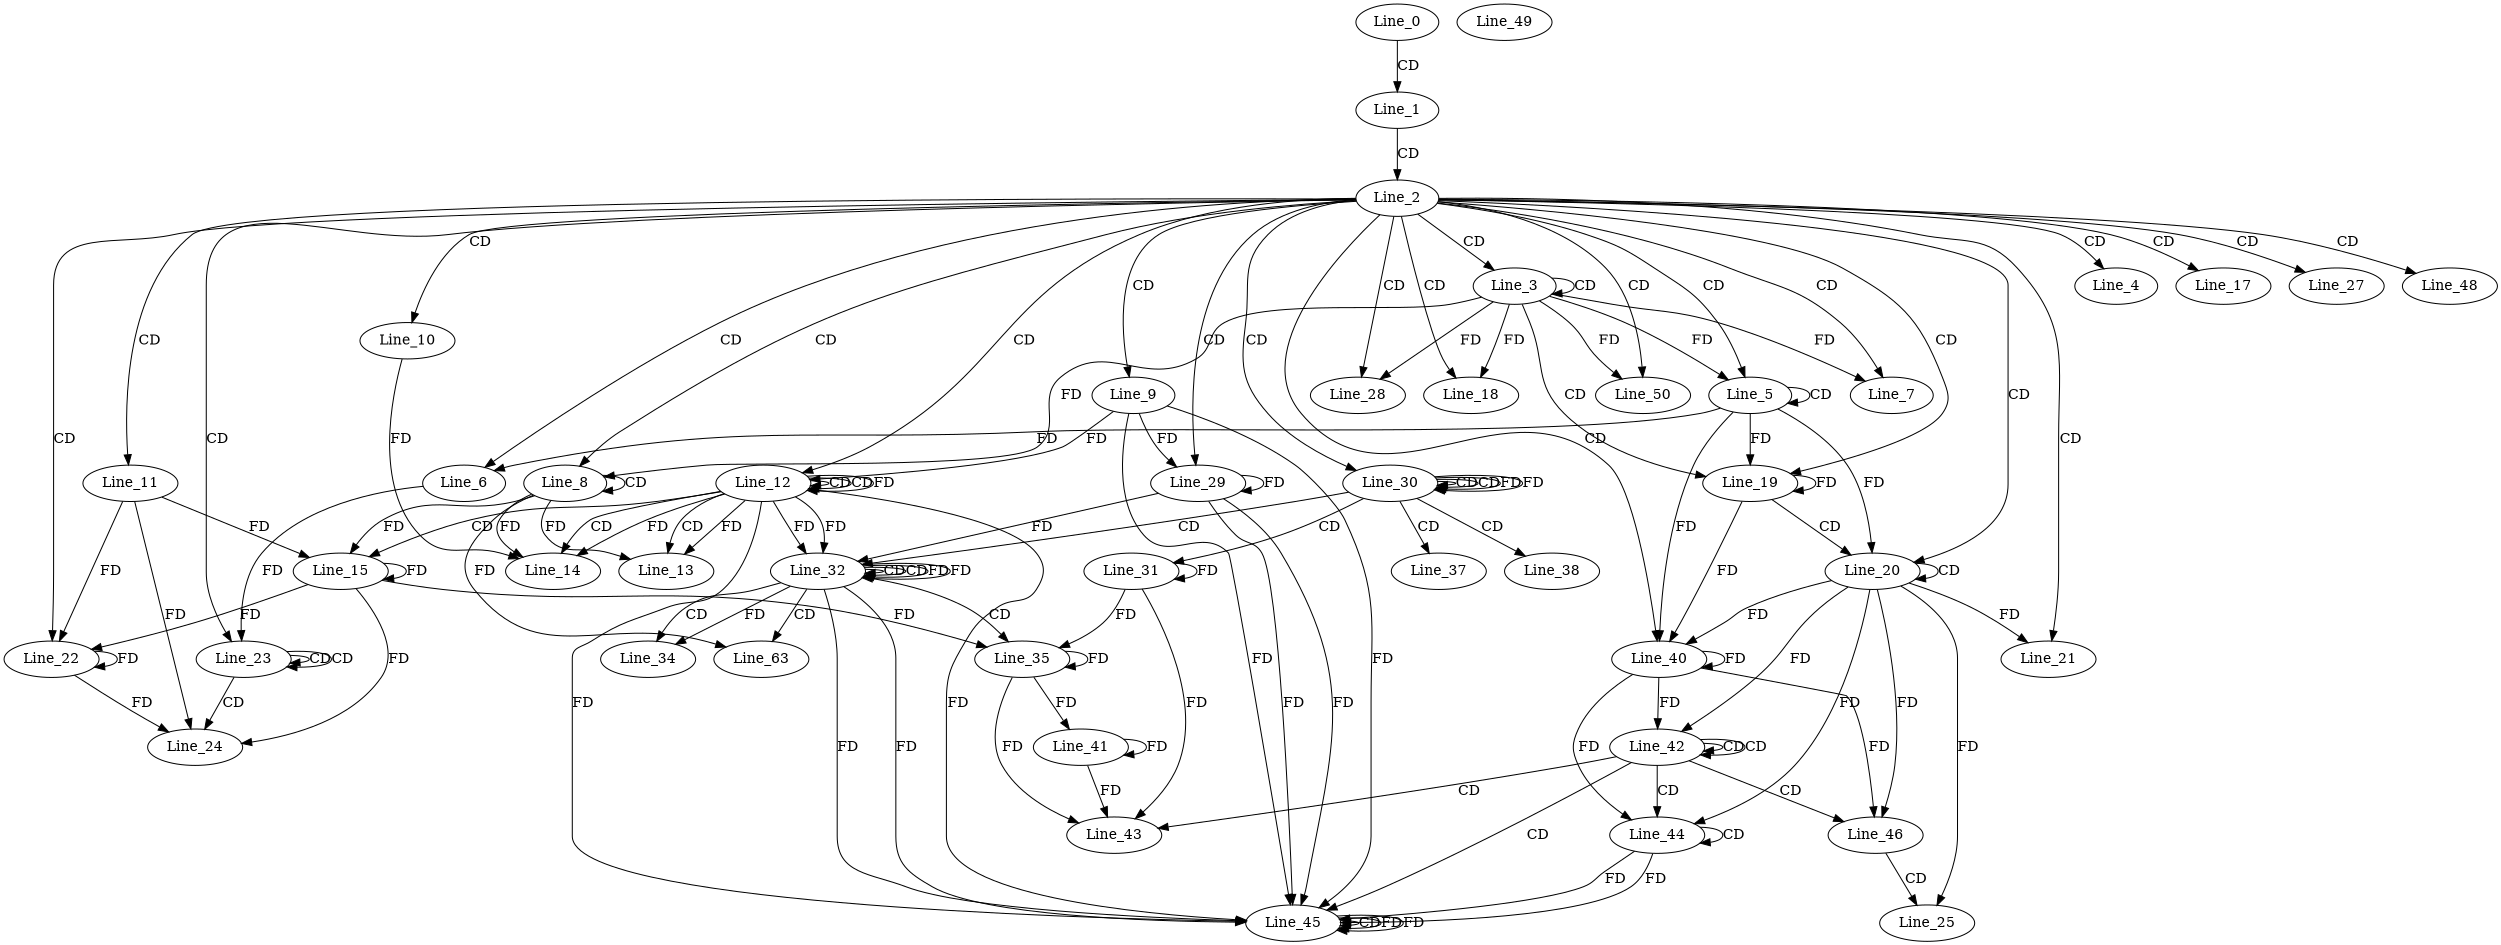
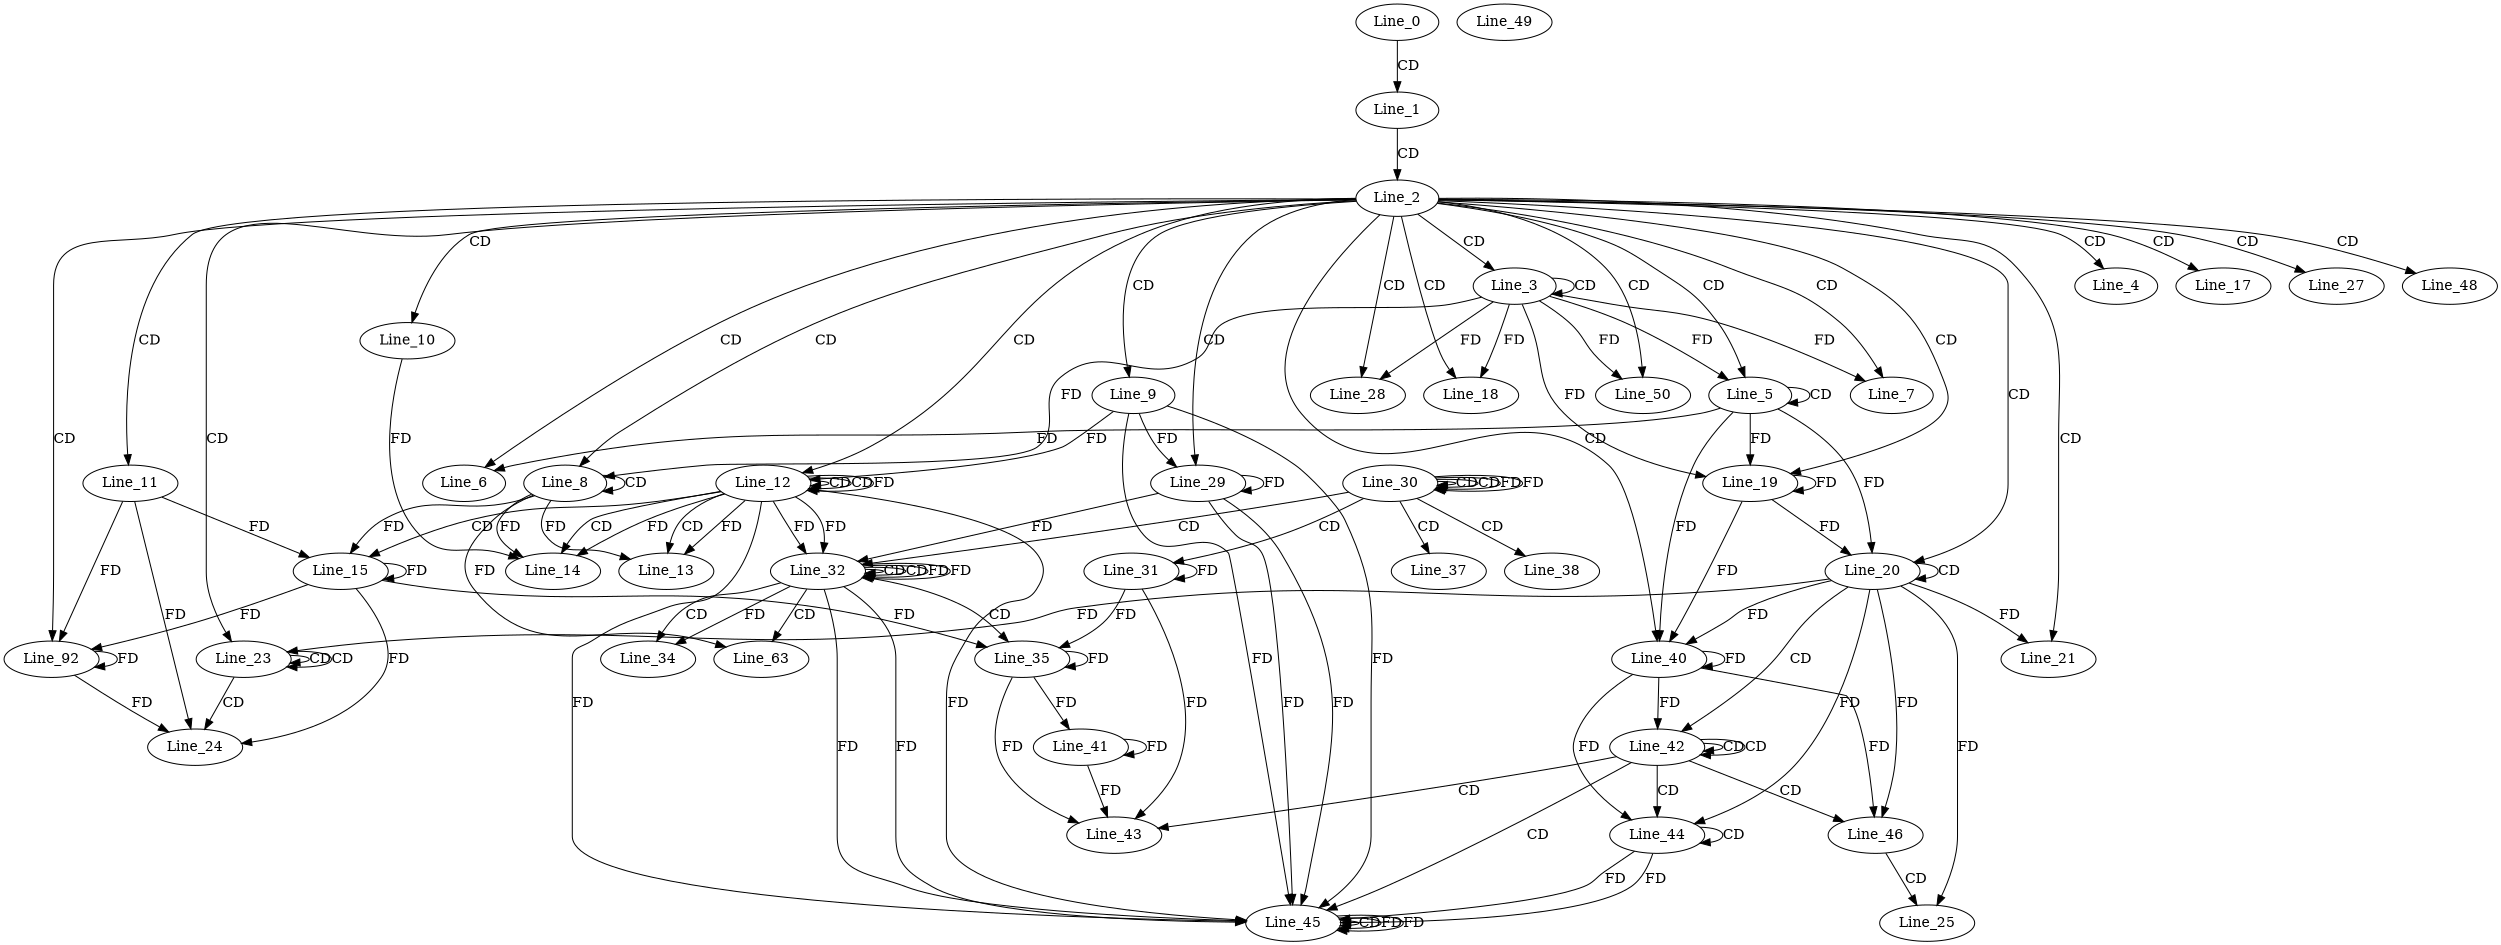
(1245, 324) -> none
(1575, 395) -> (1575, 395)
(299, 523) -> (1063, 610)
(1830, 527) -> (1830, 527)
(52, 659) -> (52, 659)
(1801, 659) -> (1801, 659)
